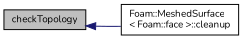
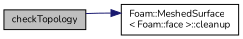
(108, 26) -> (98, 13)
